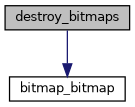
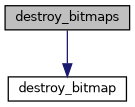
(67, 89) -> (67, 89)
